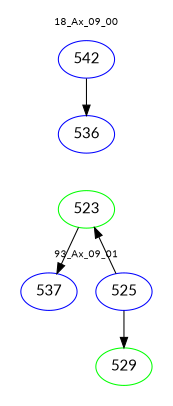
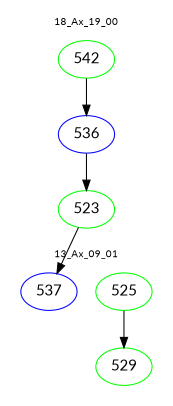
(86, 22) -> (86, 22)
(86, 59) -> (86, 59)
(86, 255) -> (86, 255)
(107, 255) -> (86, 167)
(124, 292) -> (124, 292)
